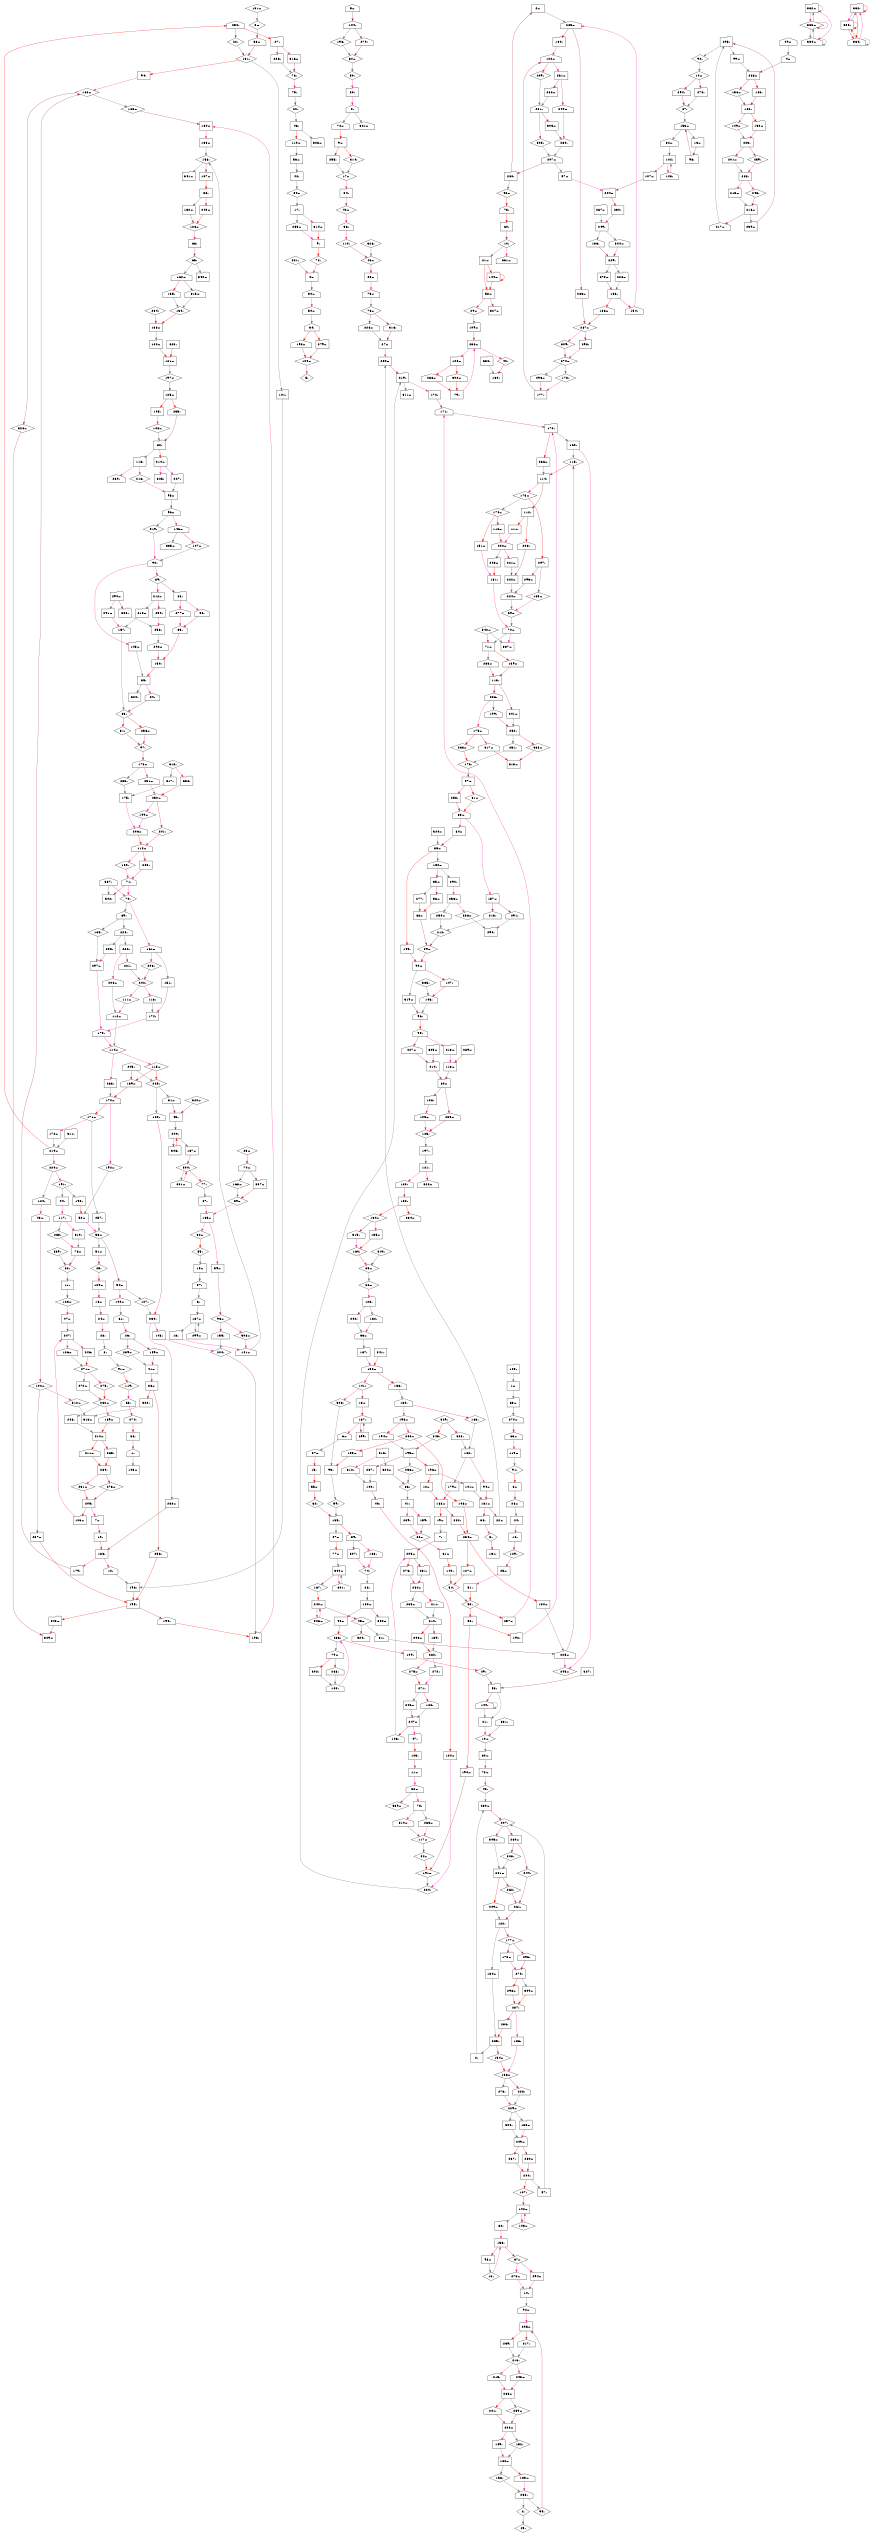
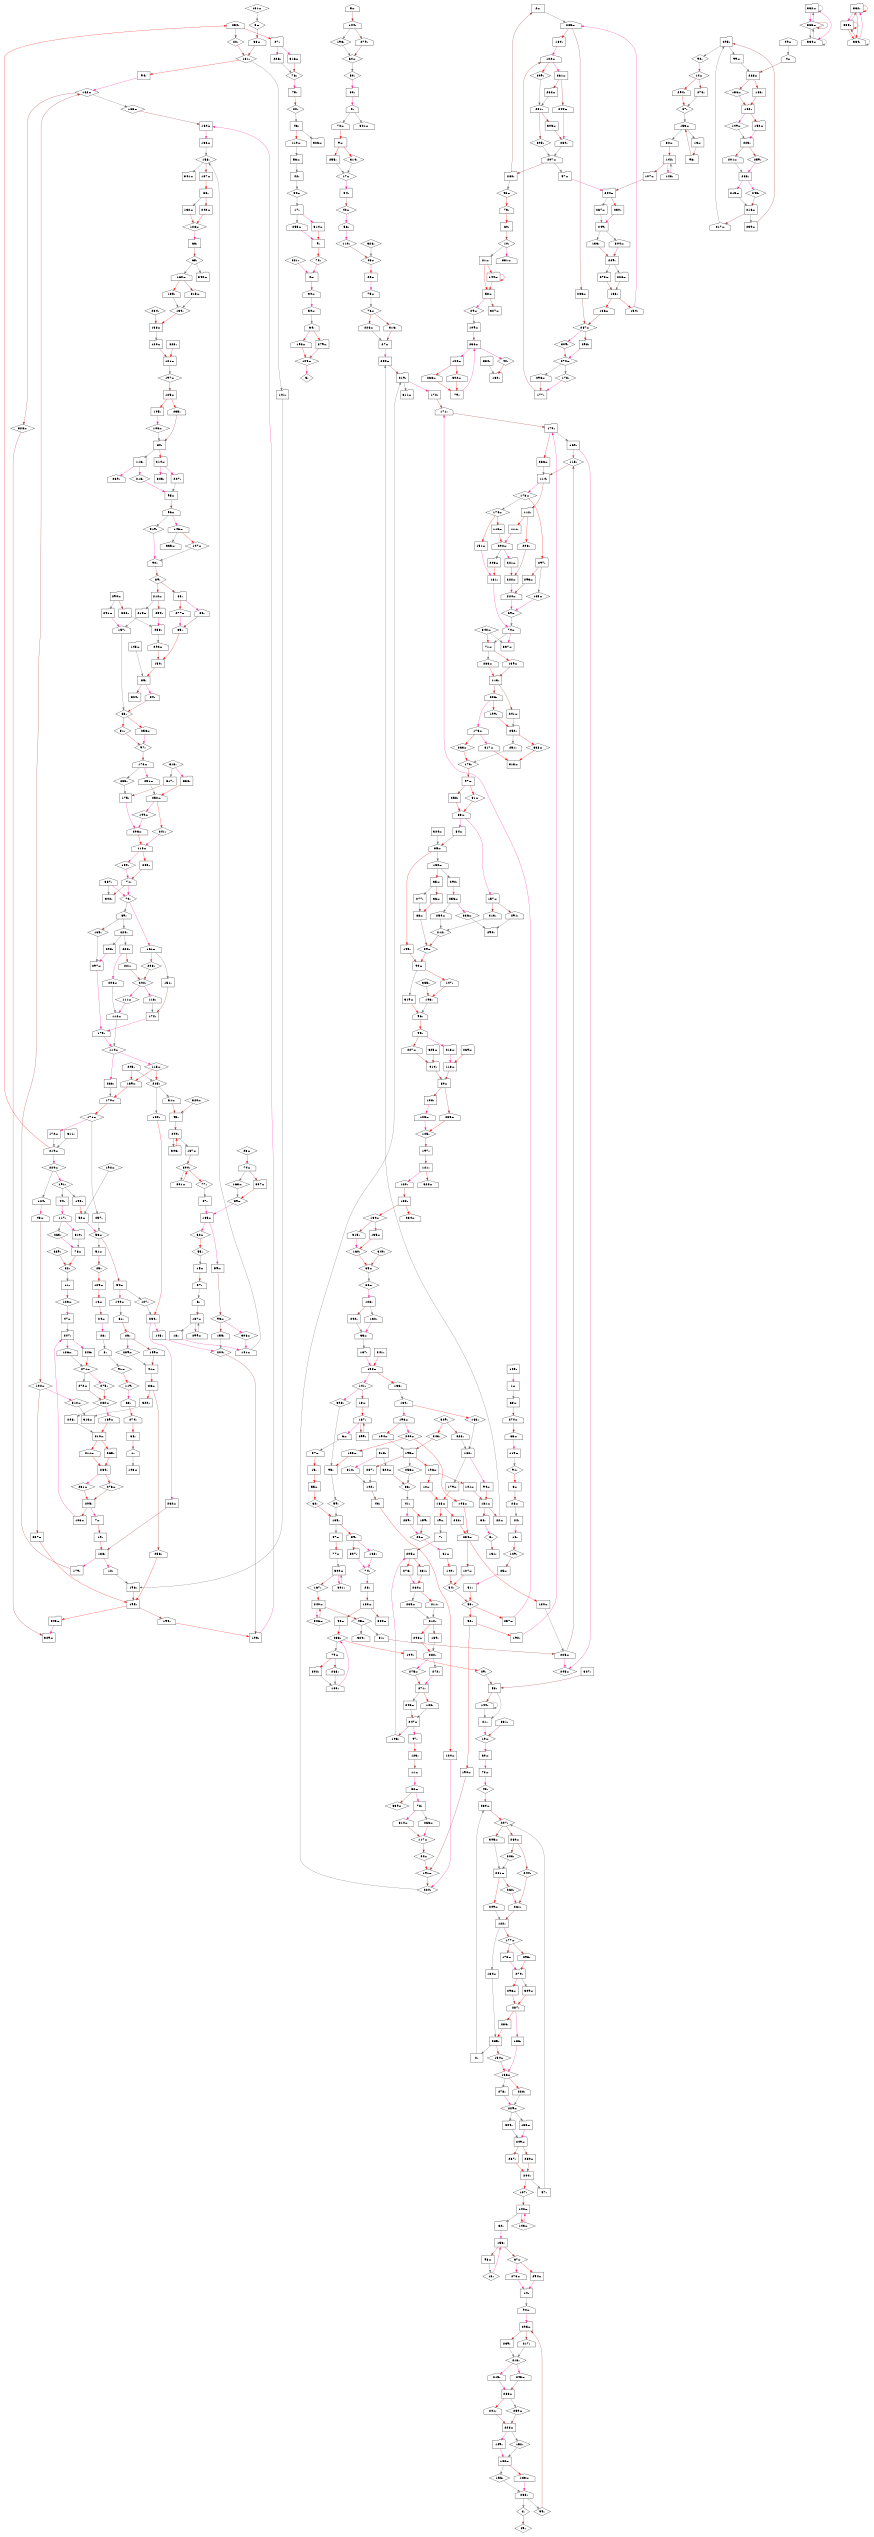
none -> (605, 201)
(95, 594) -> none
(110, 1132) -> none
